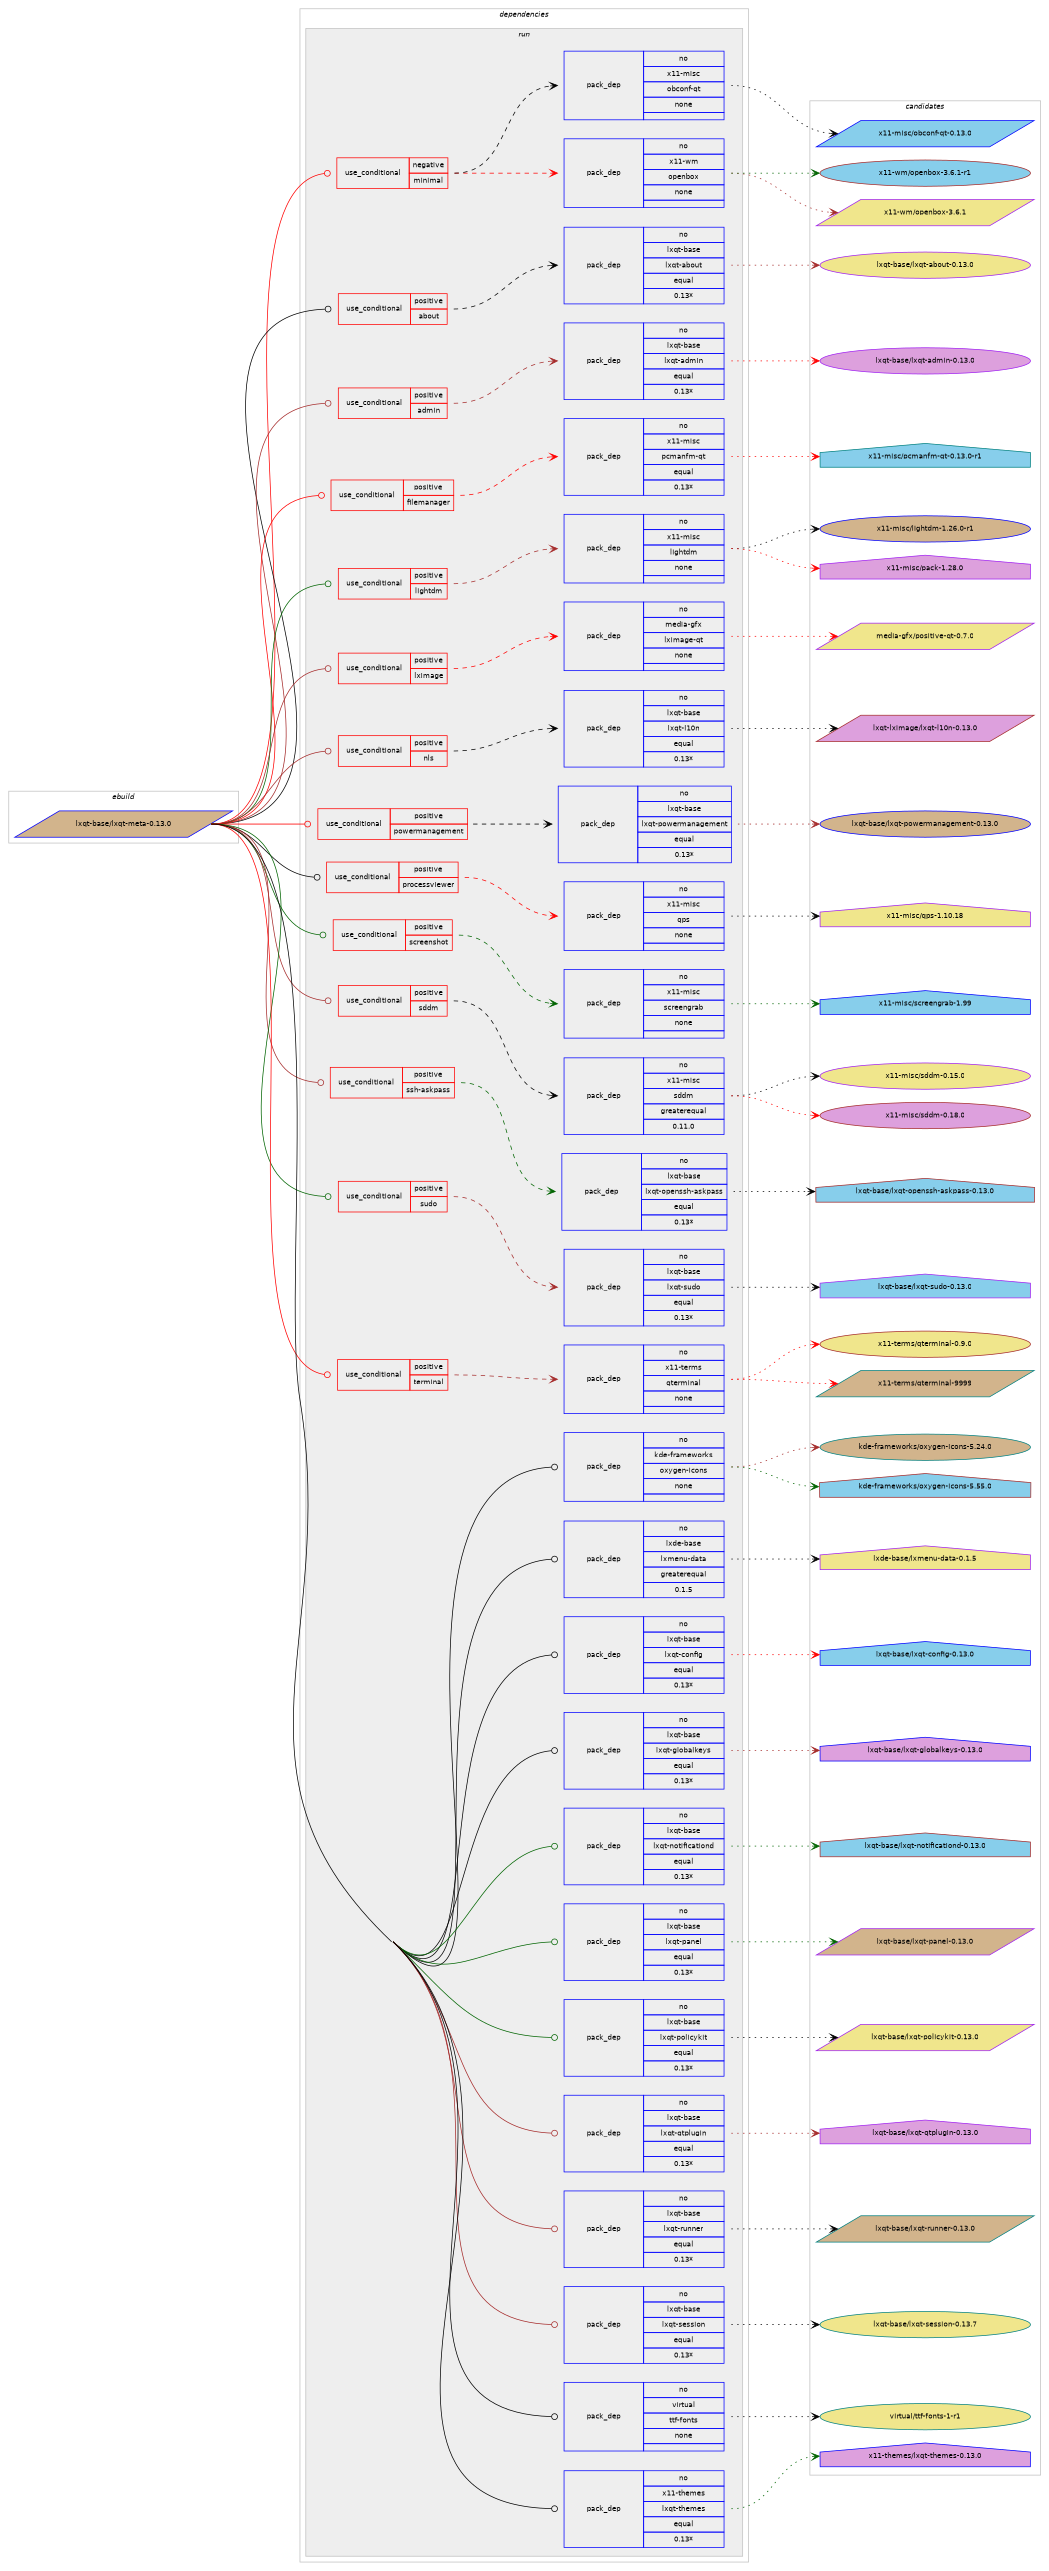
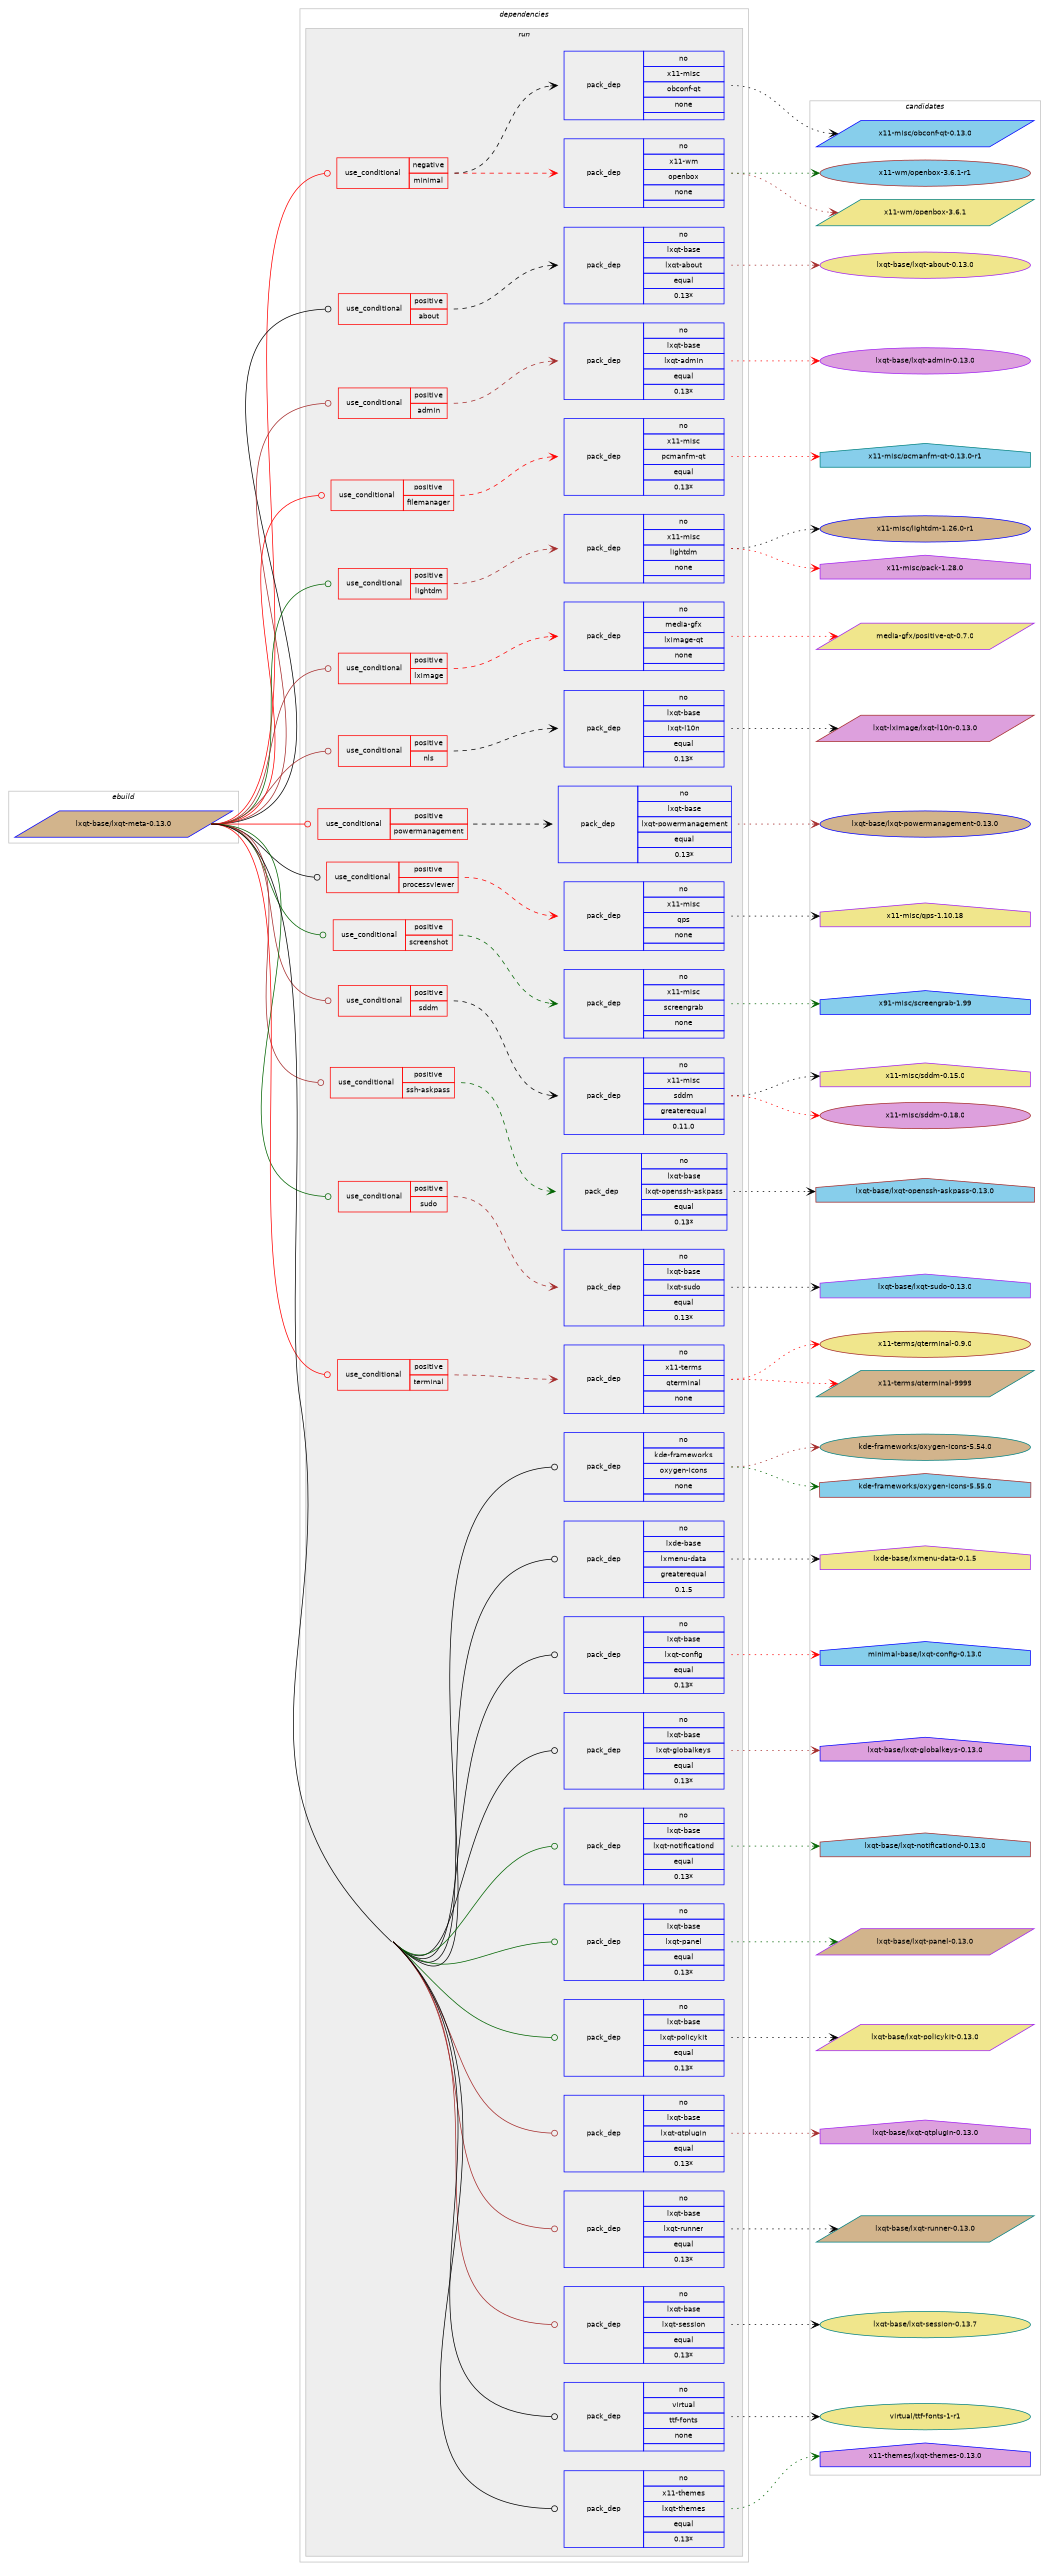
(925, 213) -> (925, 213)
(925, 1004) -> (925, 1004)
(925, 1076) -> (925, 1076)
(925, 1447) -> (925, 1447)
(925, 1655) -> (925, 1655)
